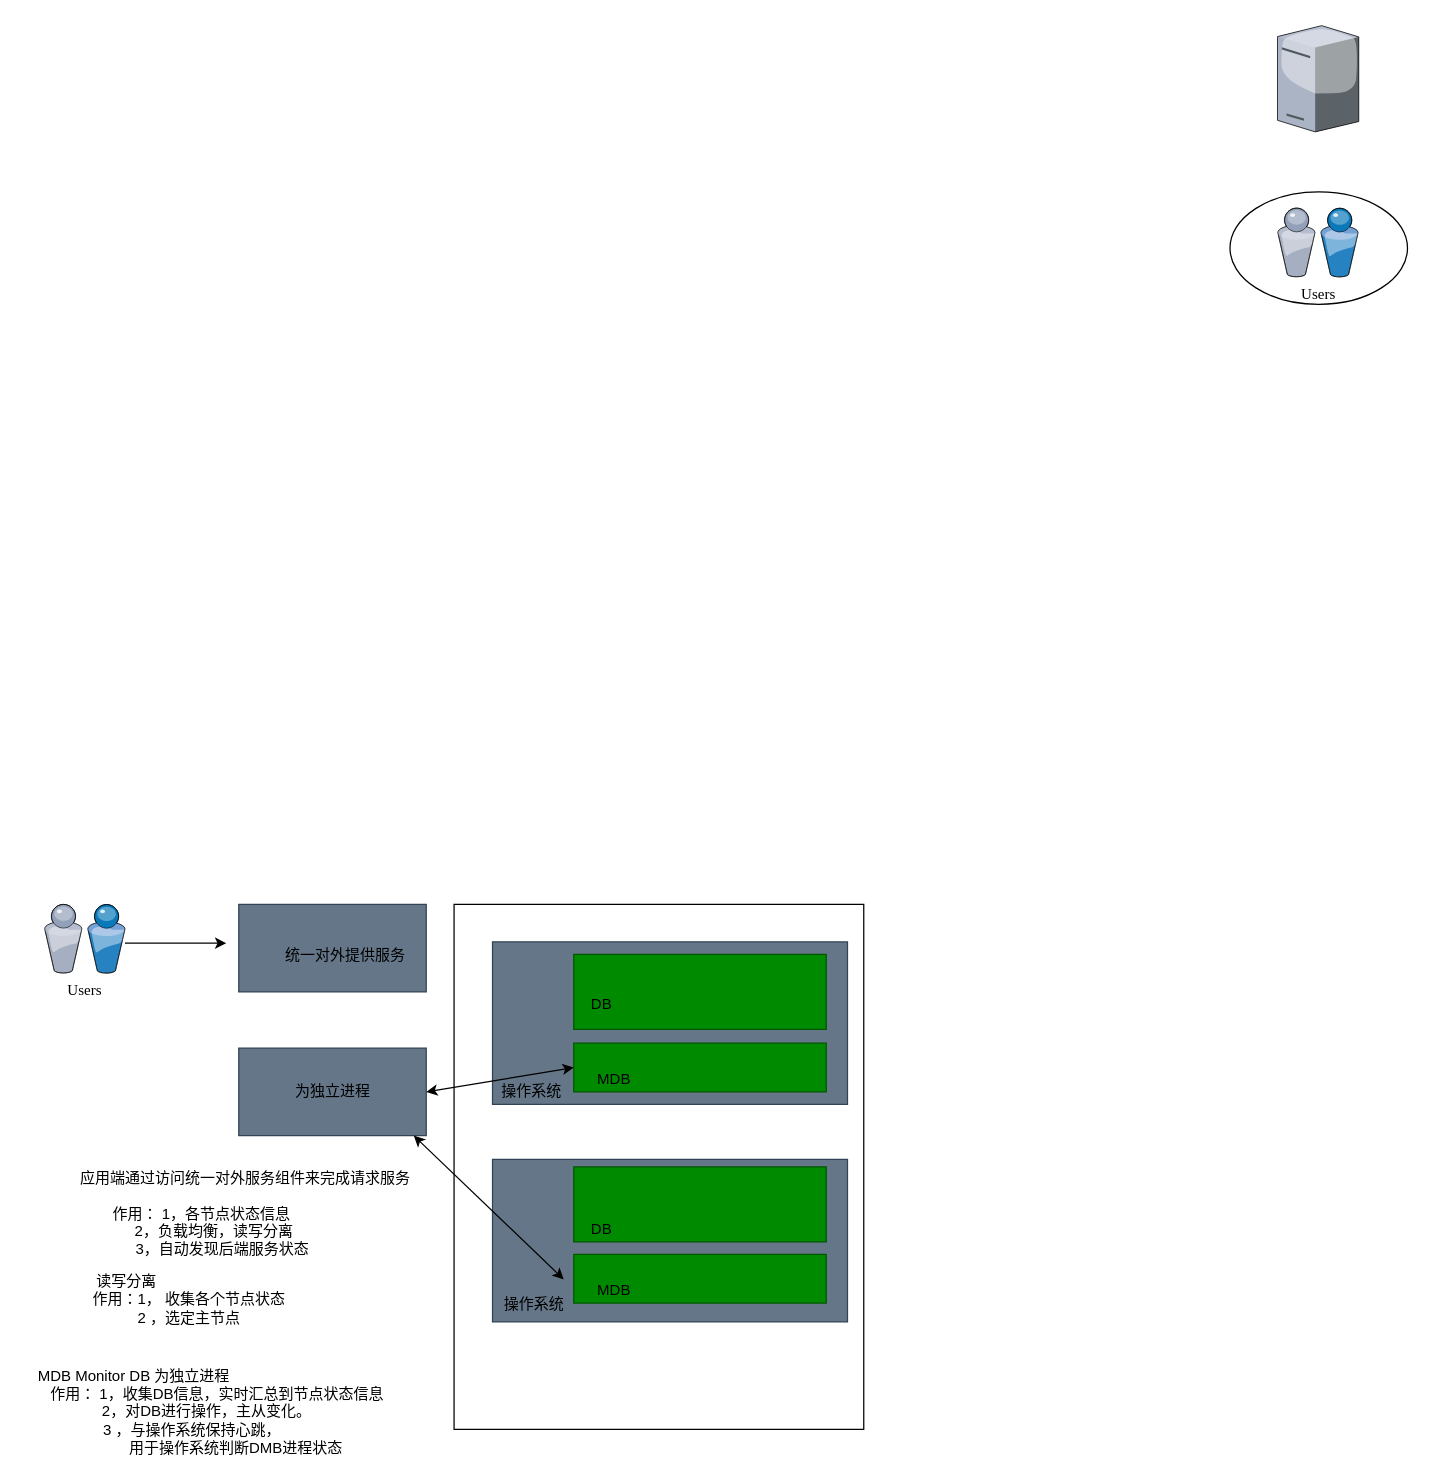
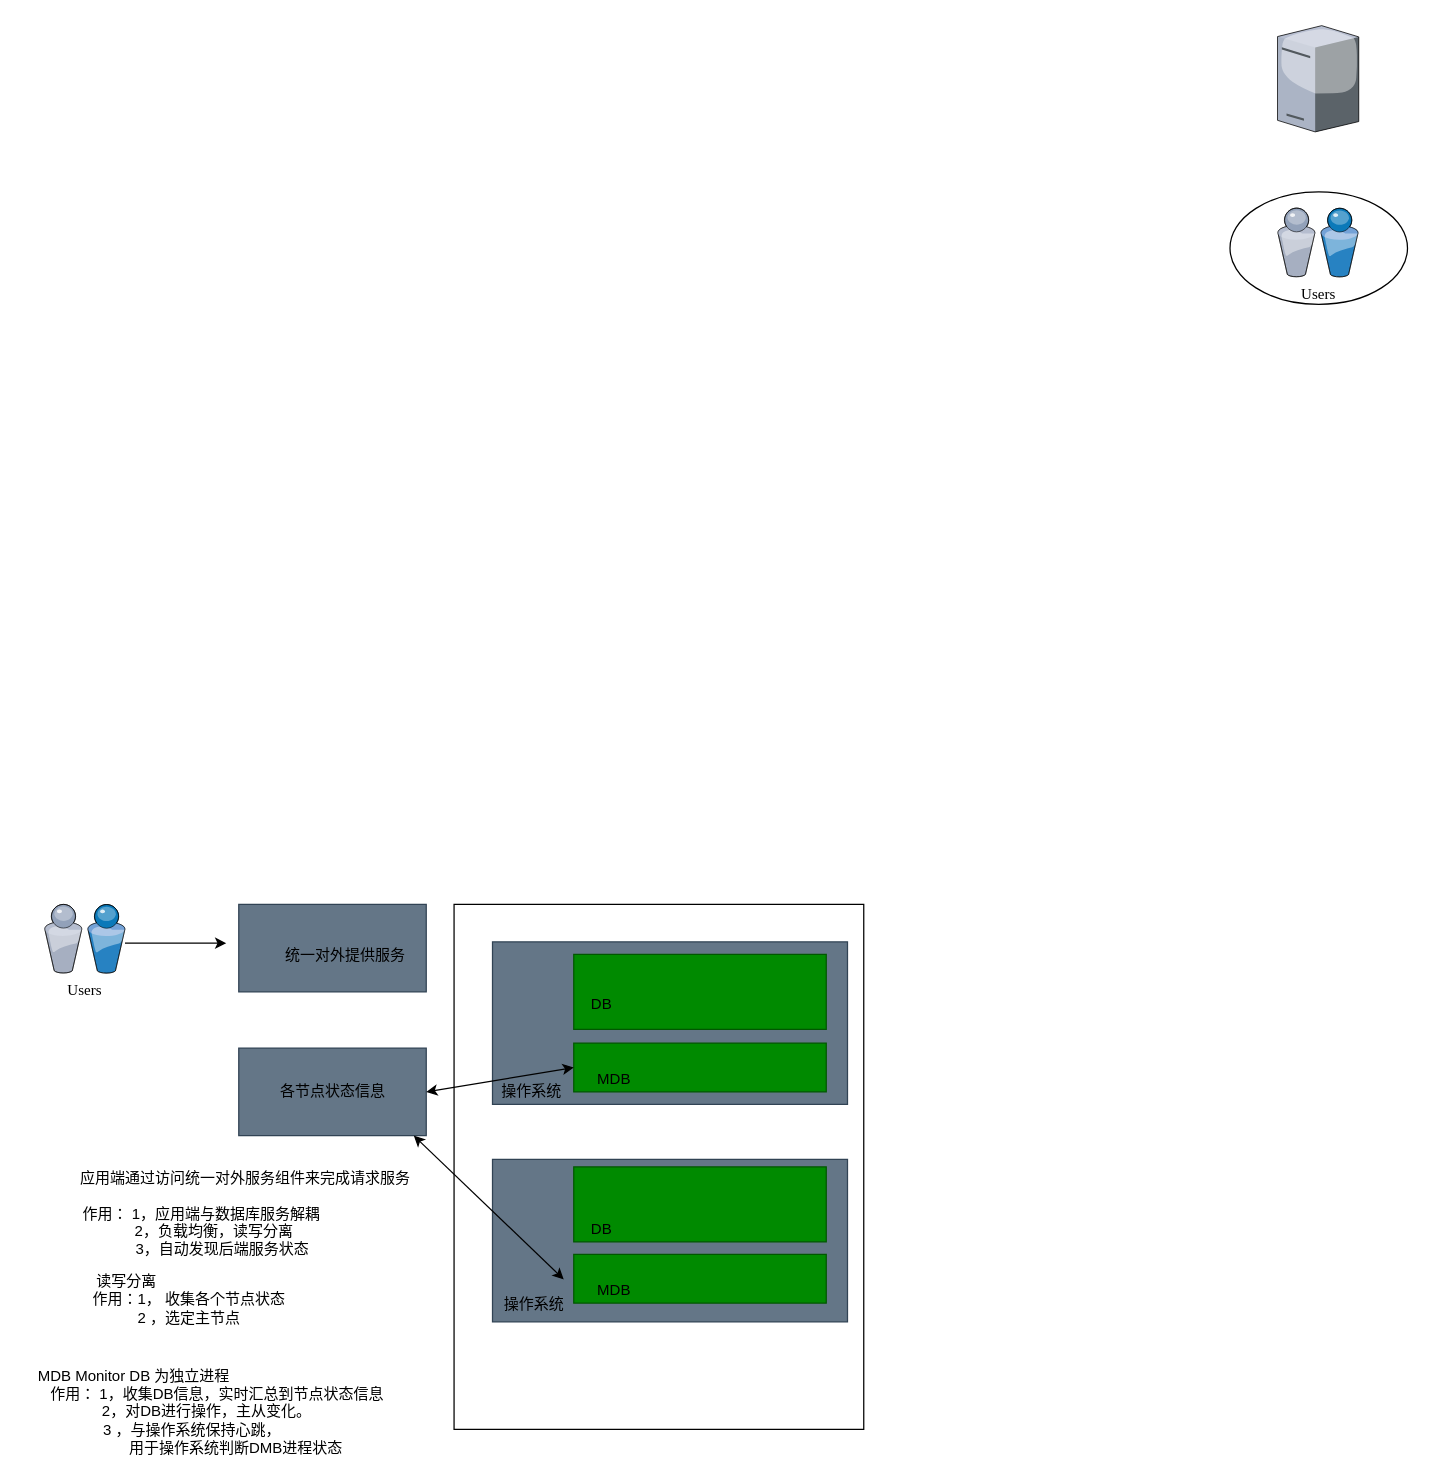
(333, 1092) -> (333, 1092)
(246, 1204) -> (246, 1204)
